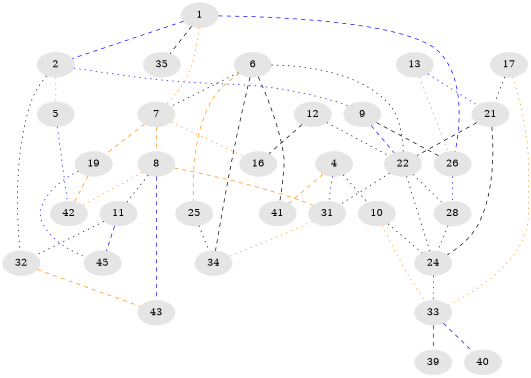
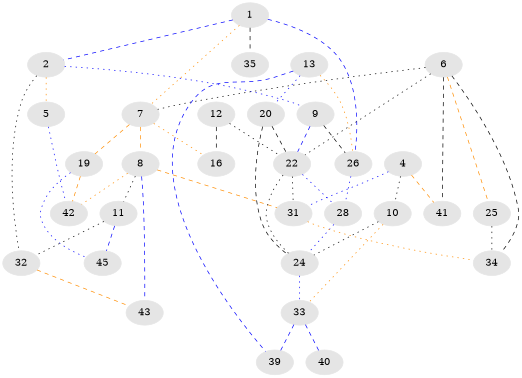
(509, 65) -> none
(490, 114) -> (266, 114)
none -> (175, 183)
